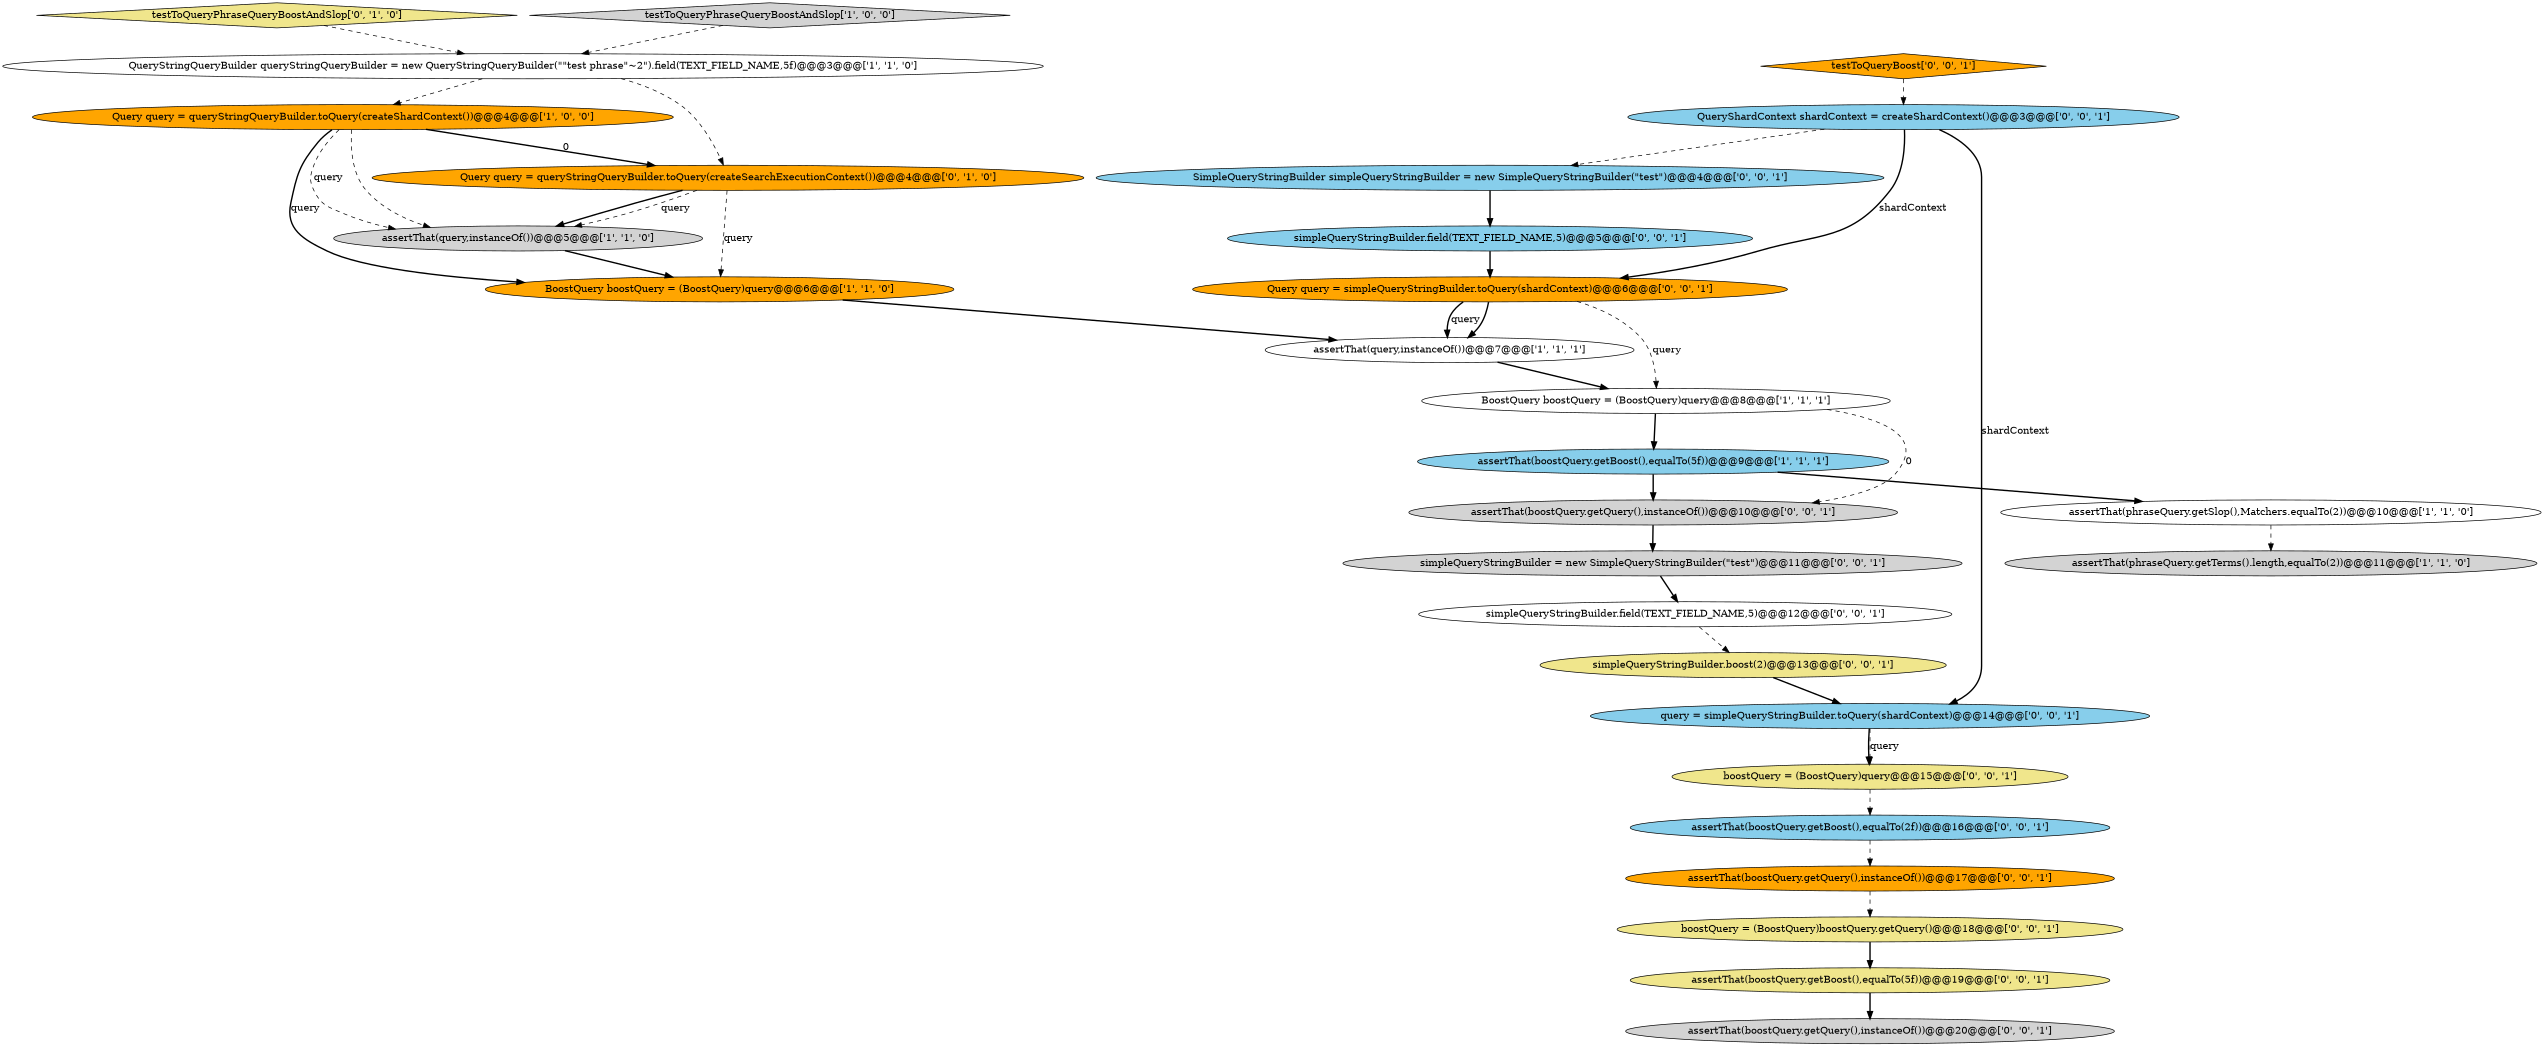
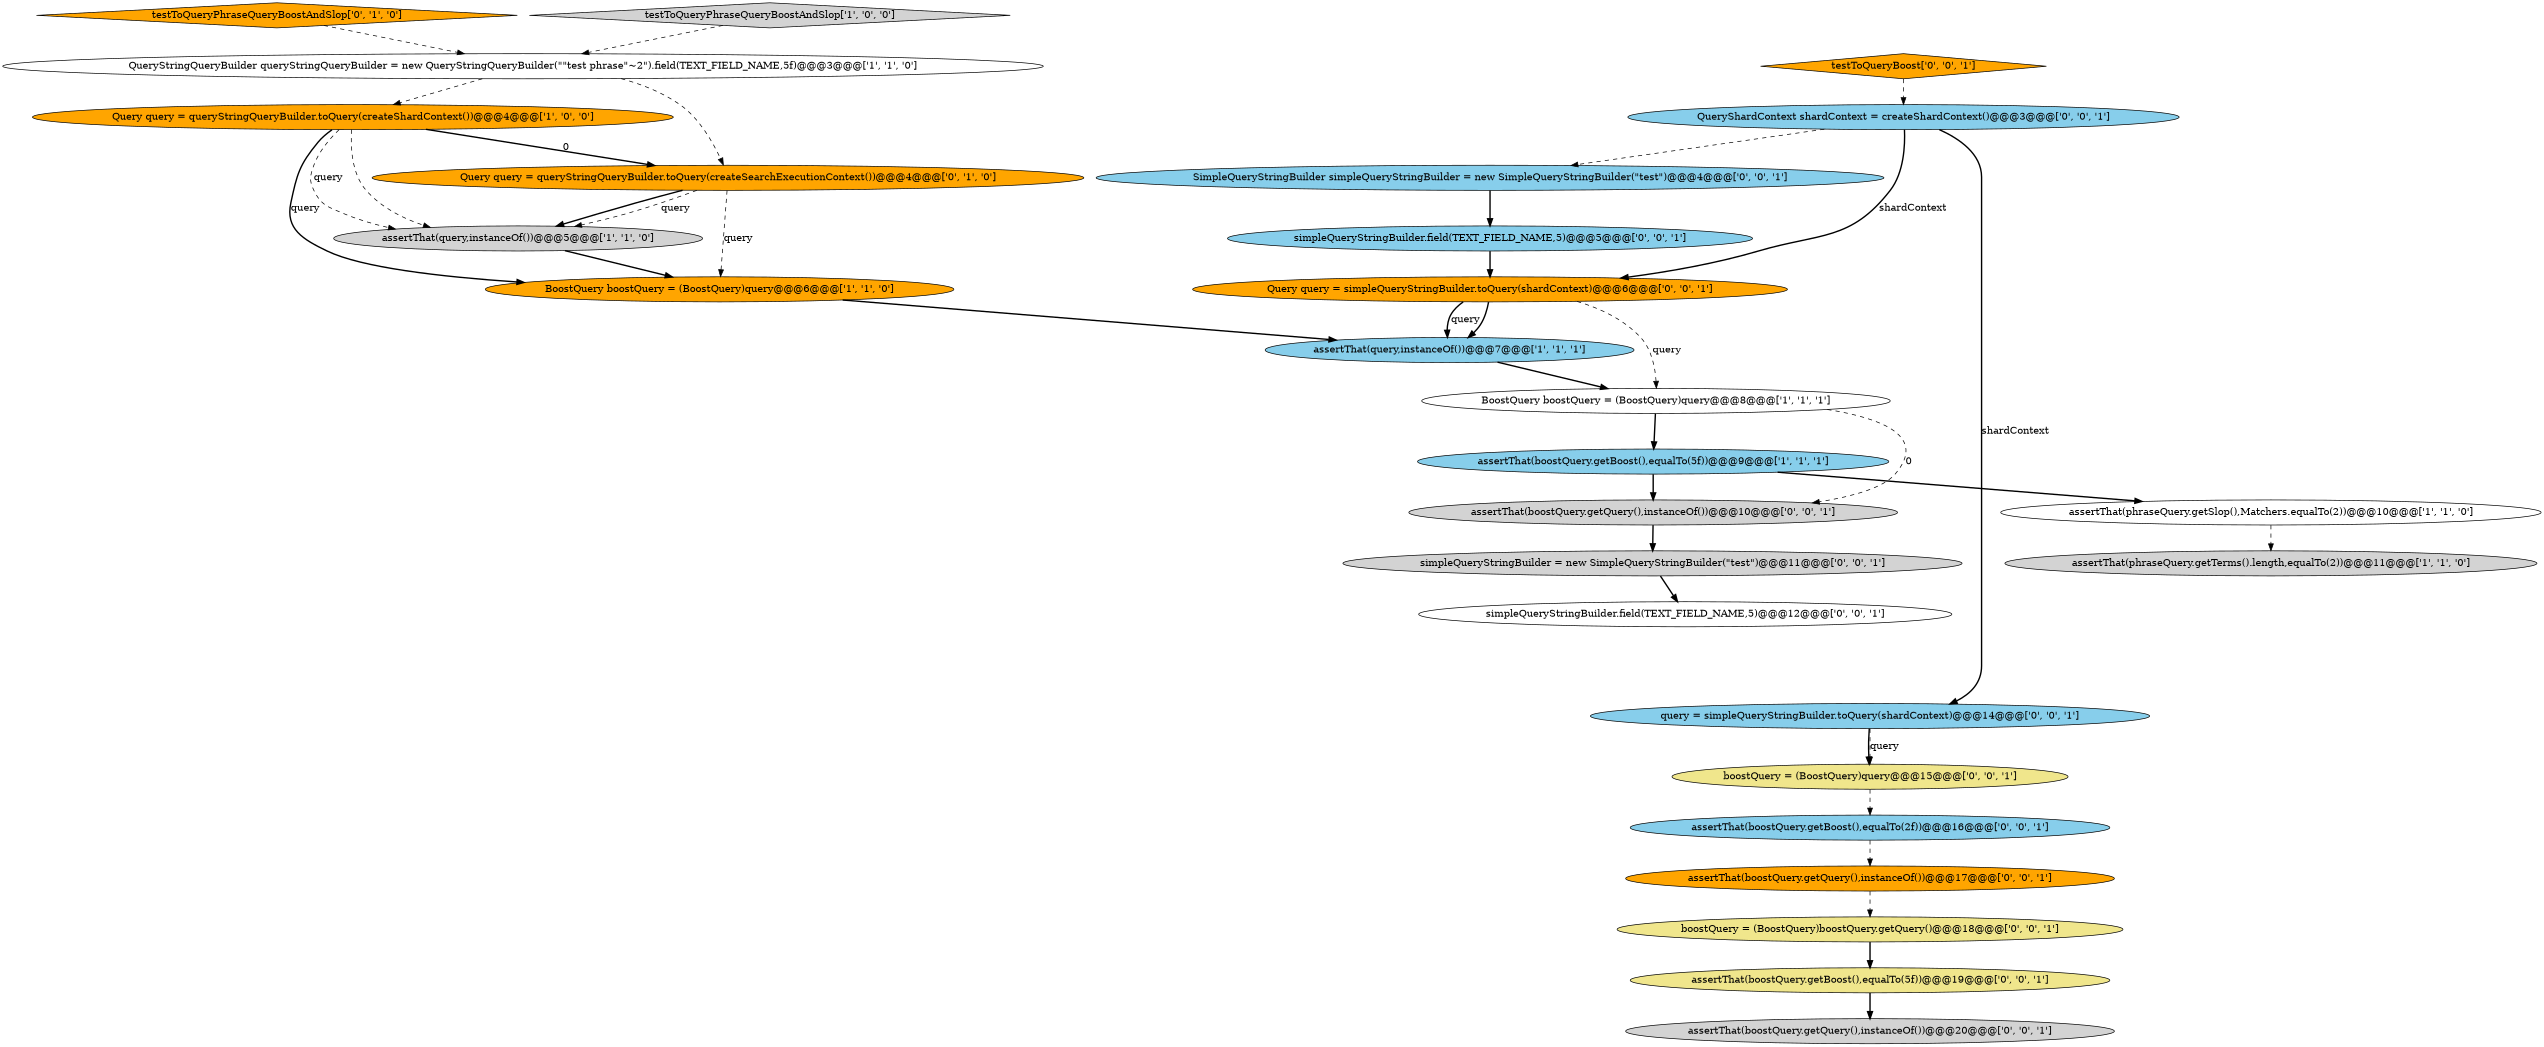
(277, 15) -> (277, 15)
(1450, 350) -> (1450, 350)
(1743, 665) -> none
